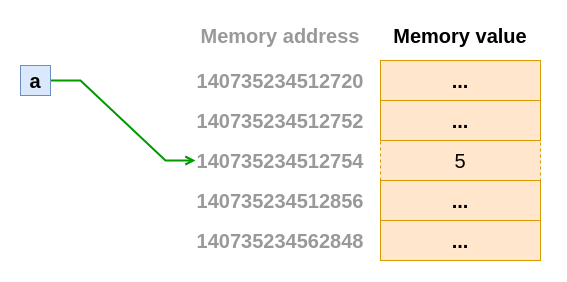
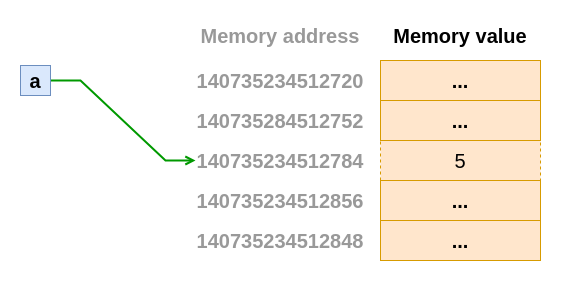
(281, 121) -> (281, 121)
(281, 161) -> (281, 161)
(281, 241) -> (281, 241)
